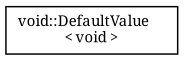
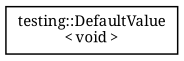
(92, 30) -> (92, 30)
